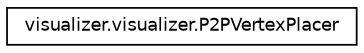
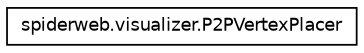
(182, 26) -> (182, 26)
